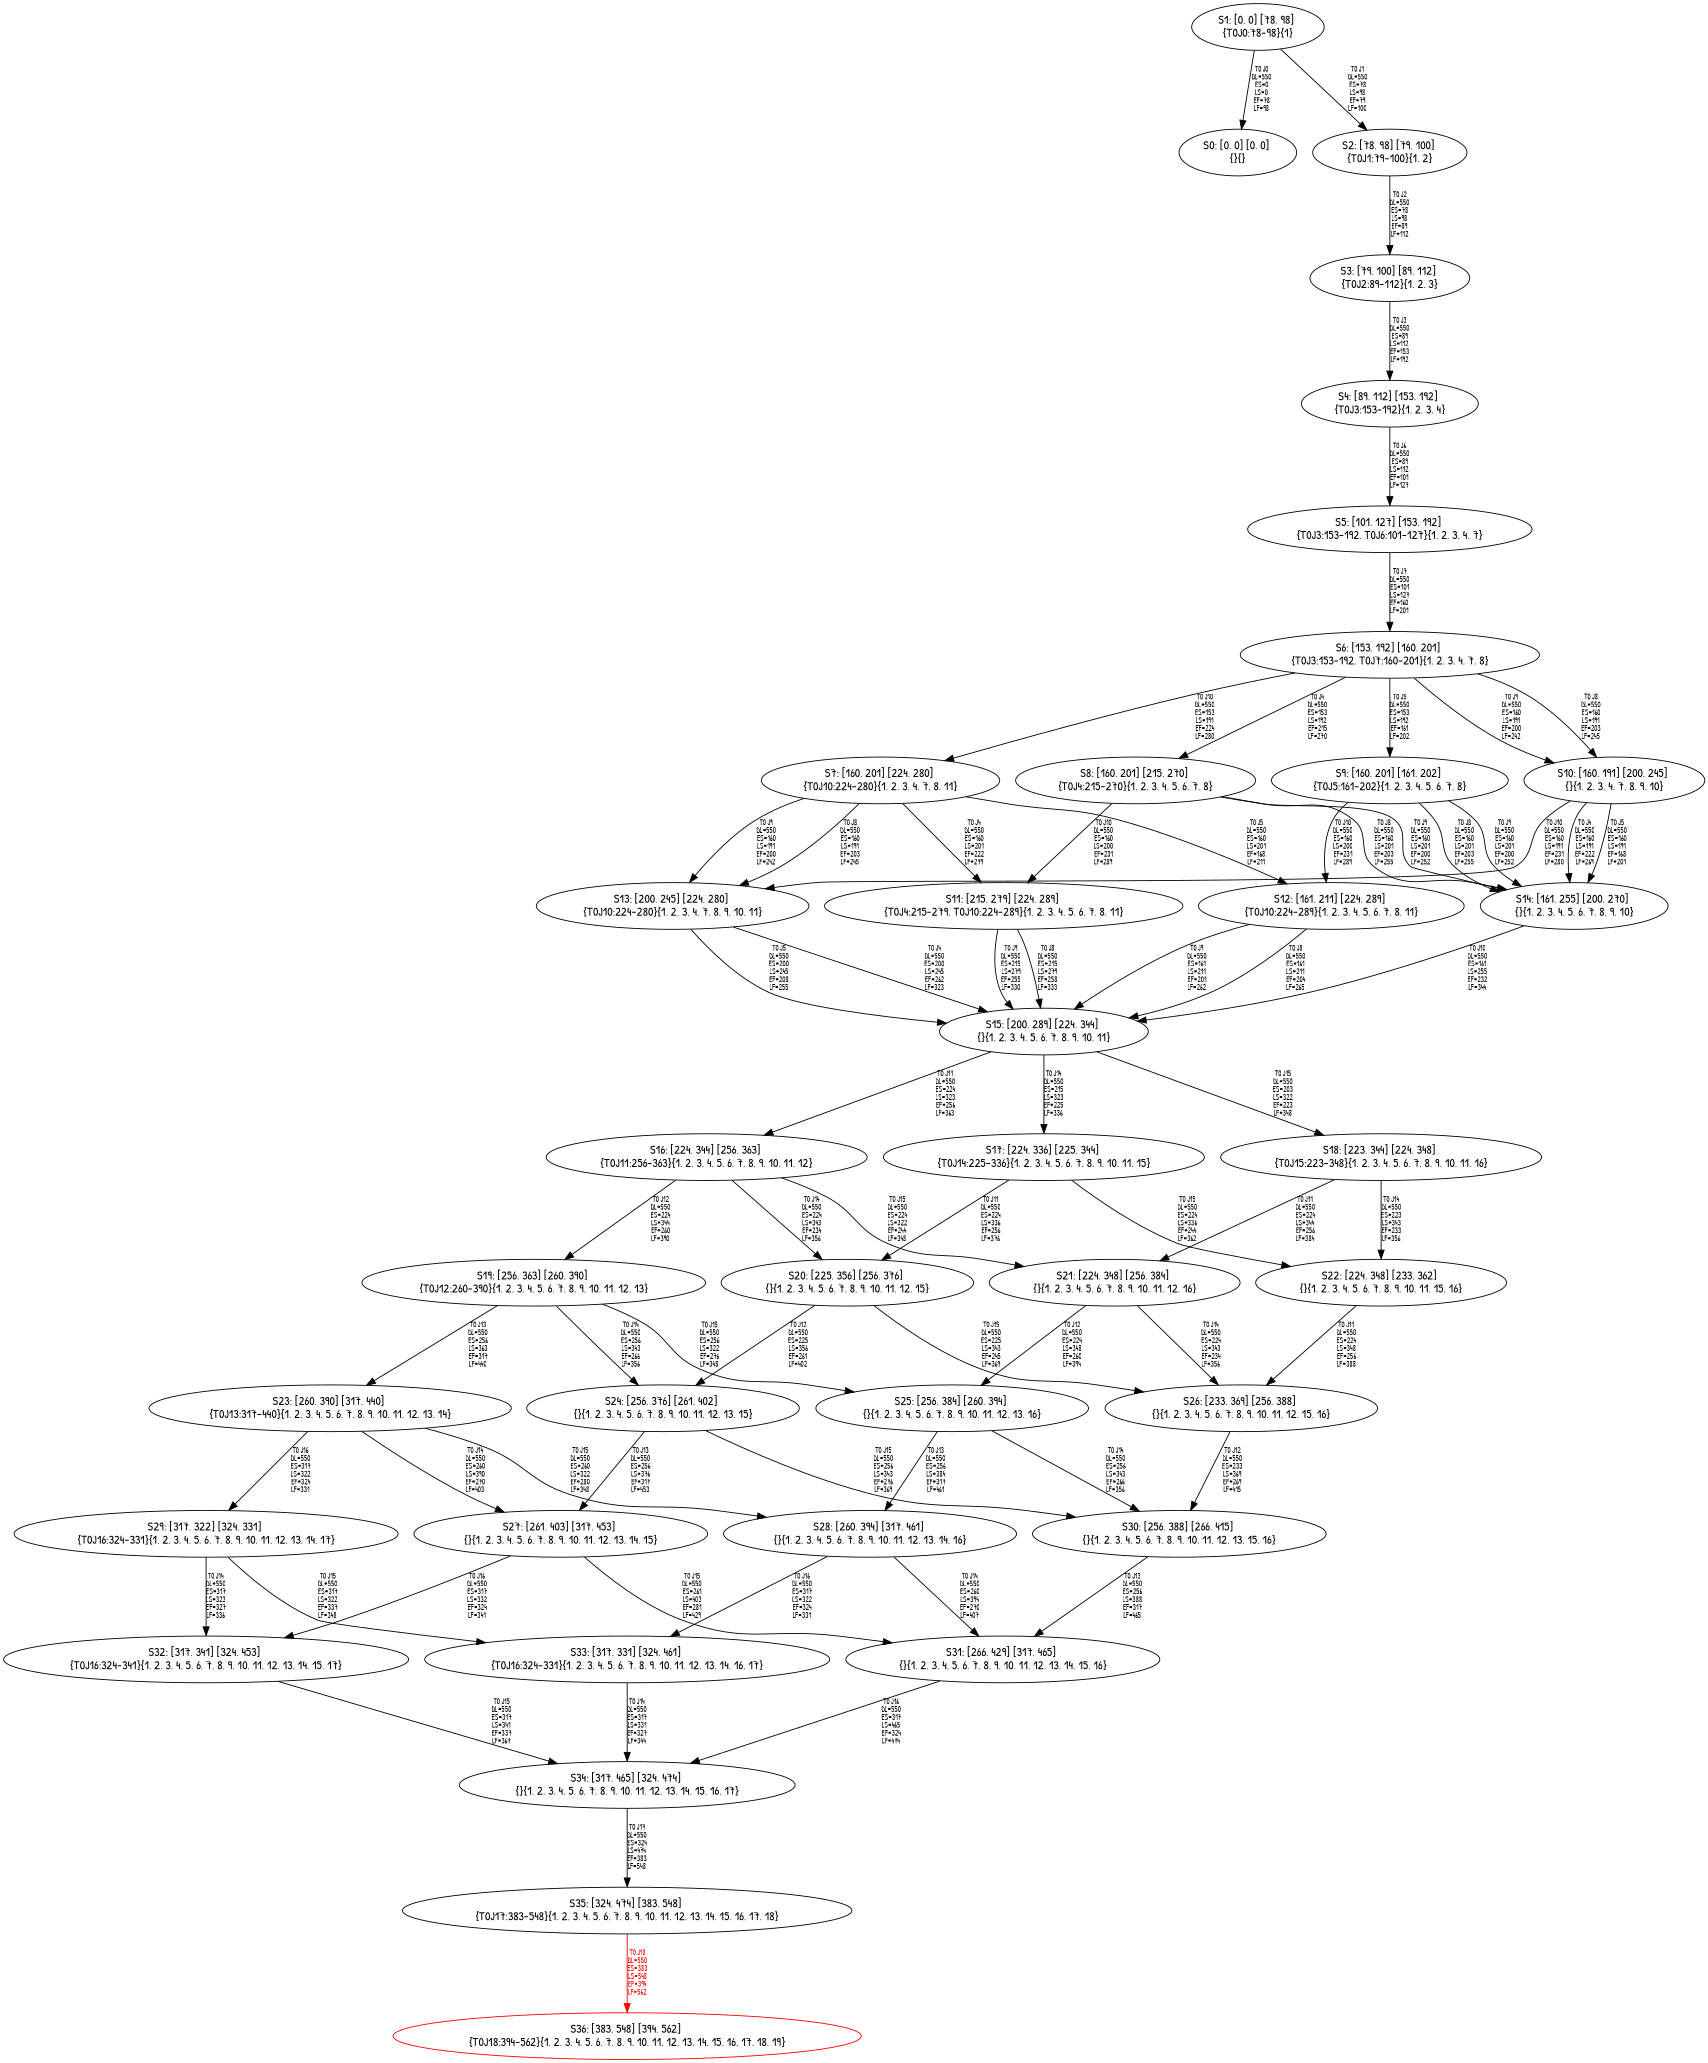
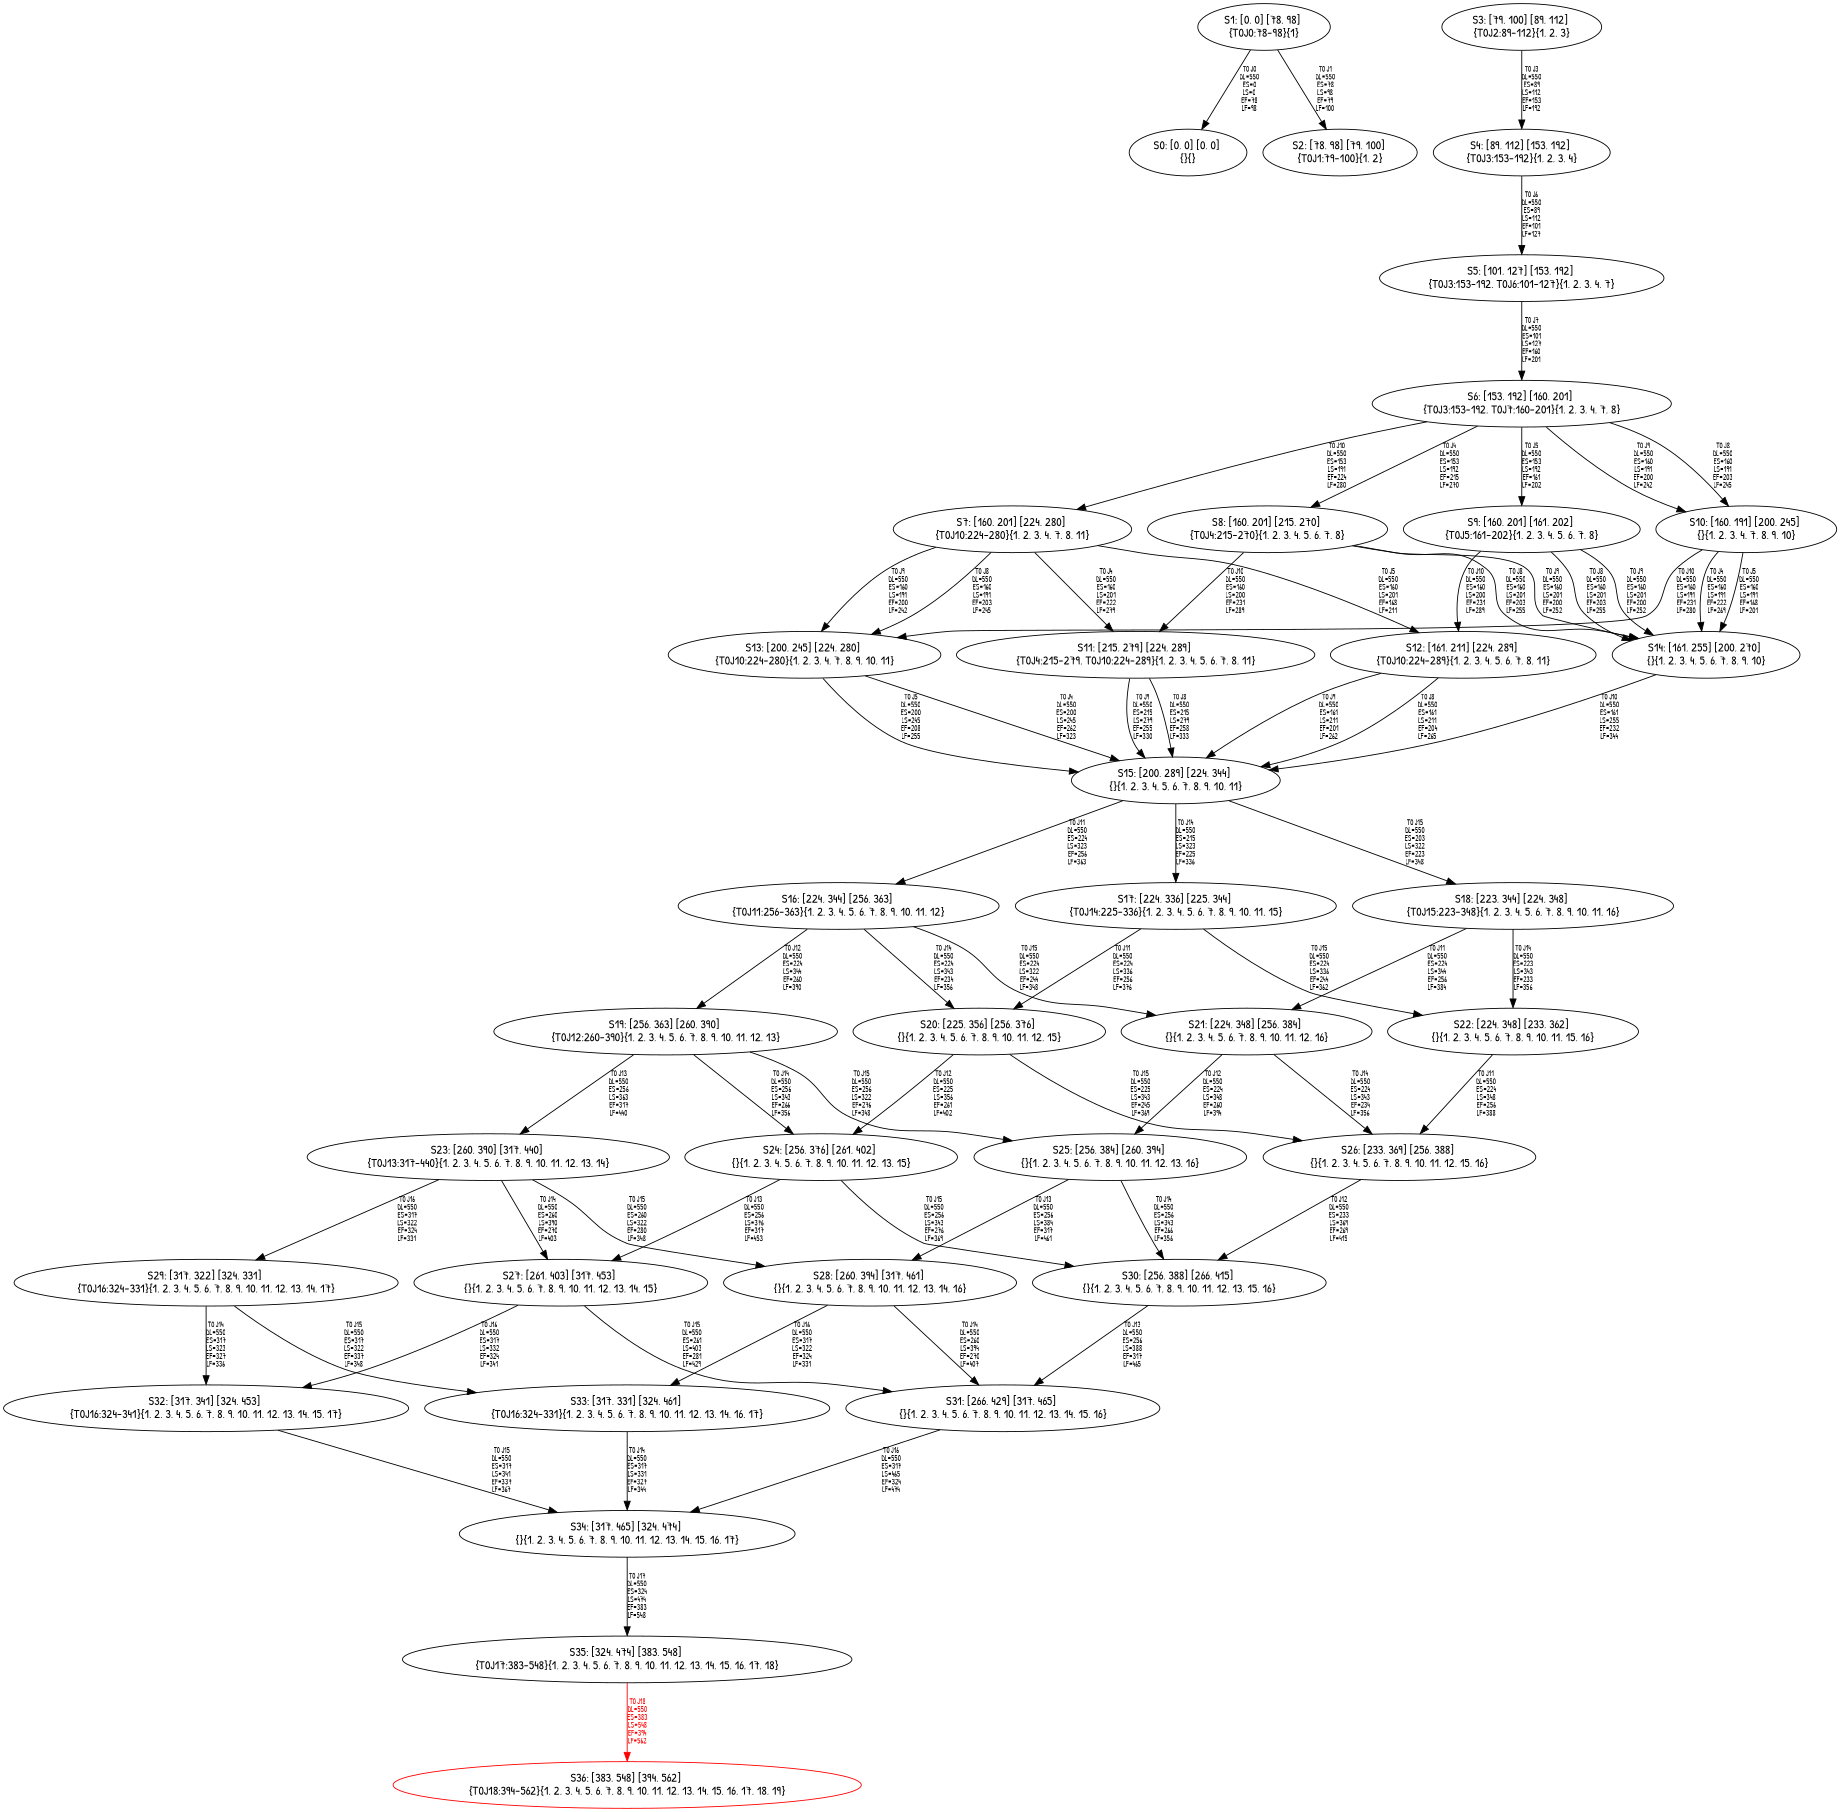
(1390, 211) -> none
